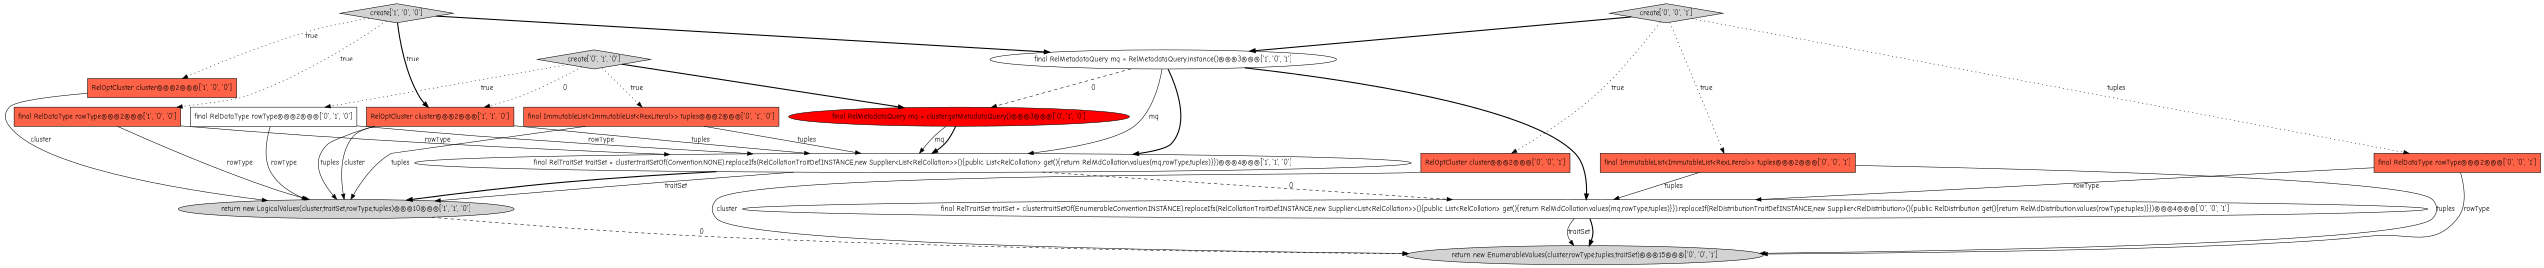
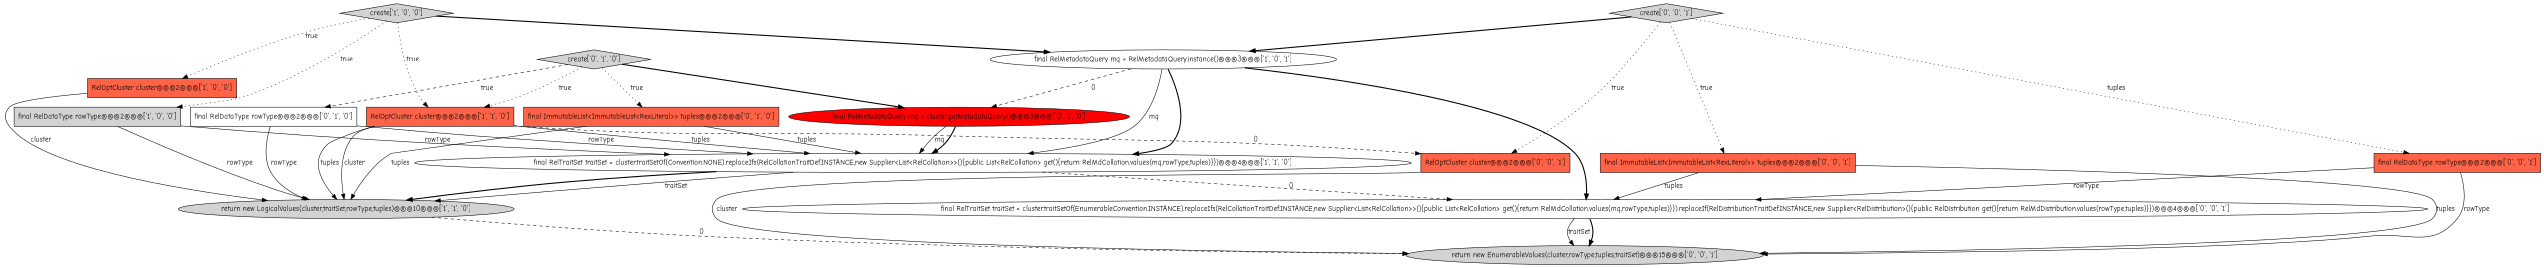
(406, 65) -> (406, 65)
(449, 85) -> (449, 85)
(565, 88) -> (565, 88)
(97, 117) -> (97, 117)
none -> (965, 136)
